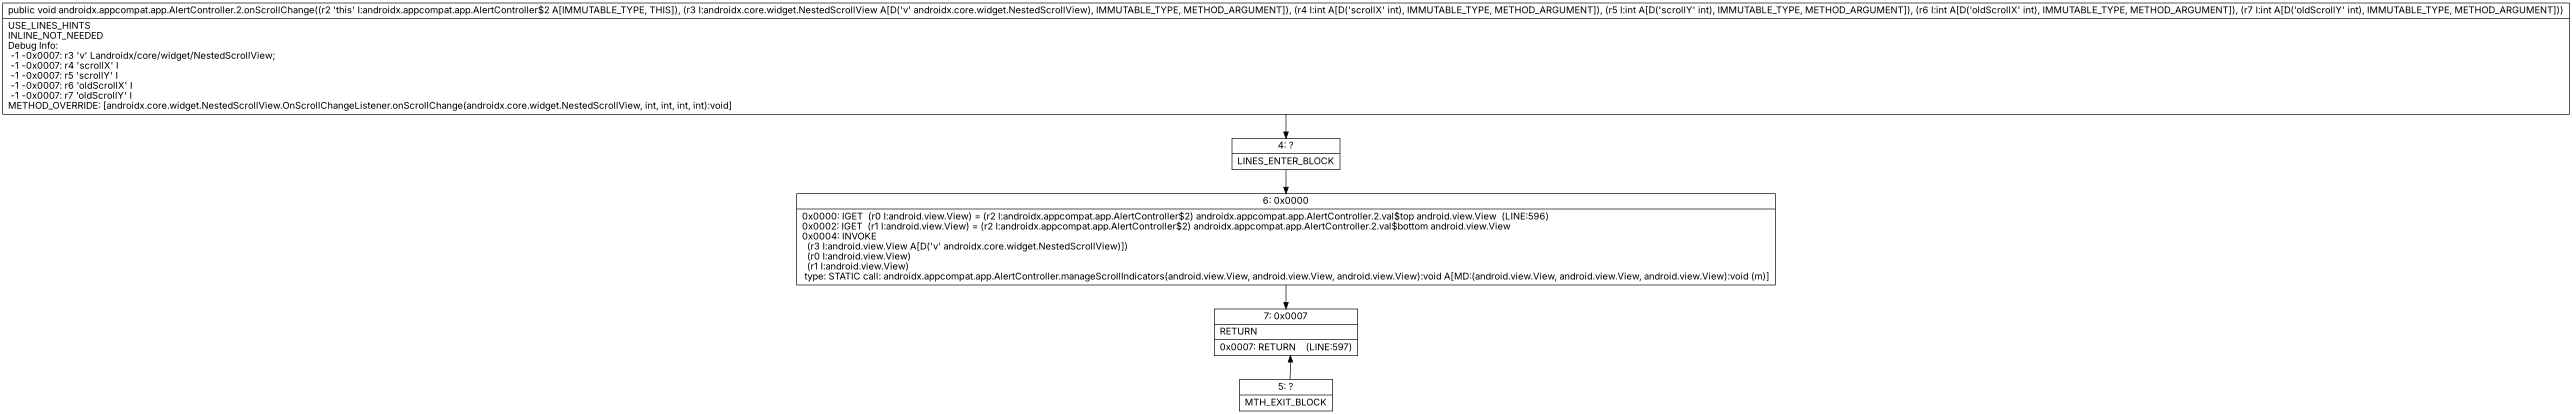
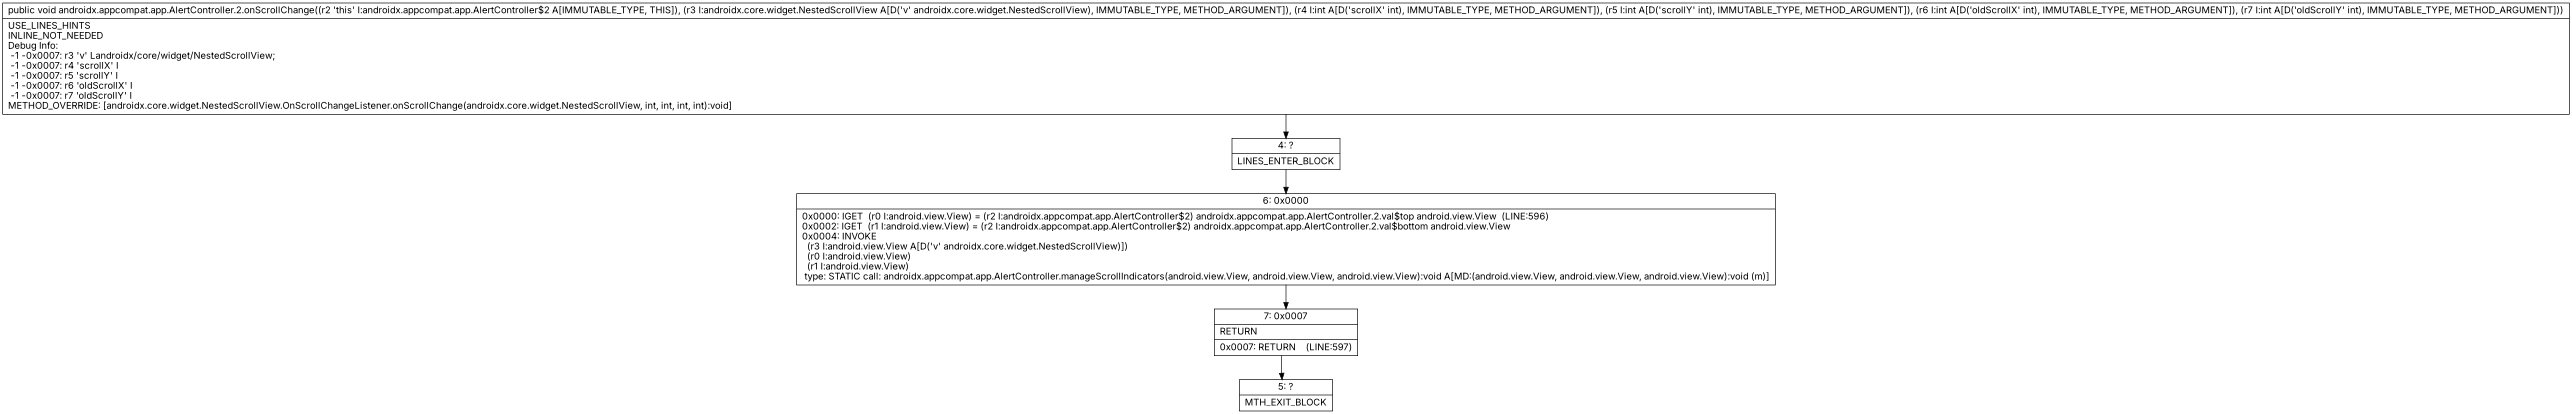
(1290, 371) -> (1282, 364)
